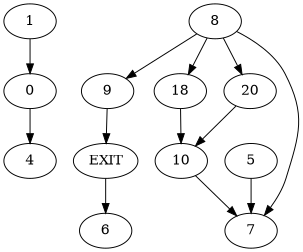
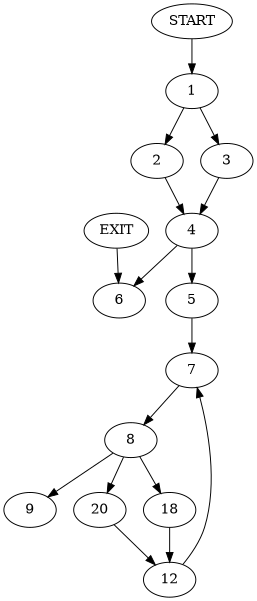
none -> (192, 21)
(30, 91) -> (227, 161)
(298, 110) -> (165, 401)
(107, 121) -> none
none -> (157, 161)
(181, 161) -> (170, 580)
none -> (192, 261)
none -> (159, 262)
